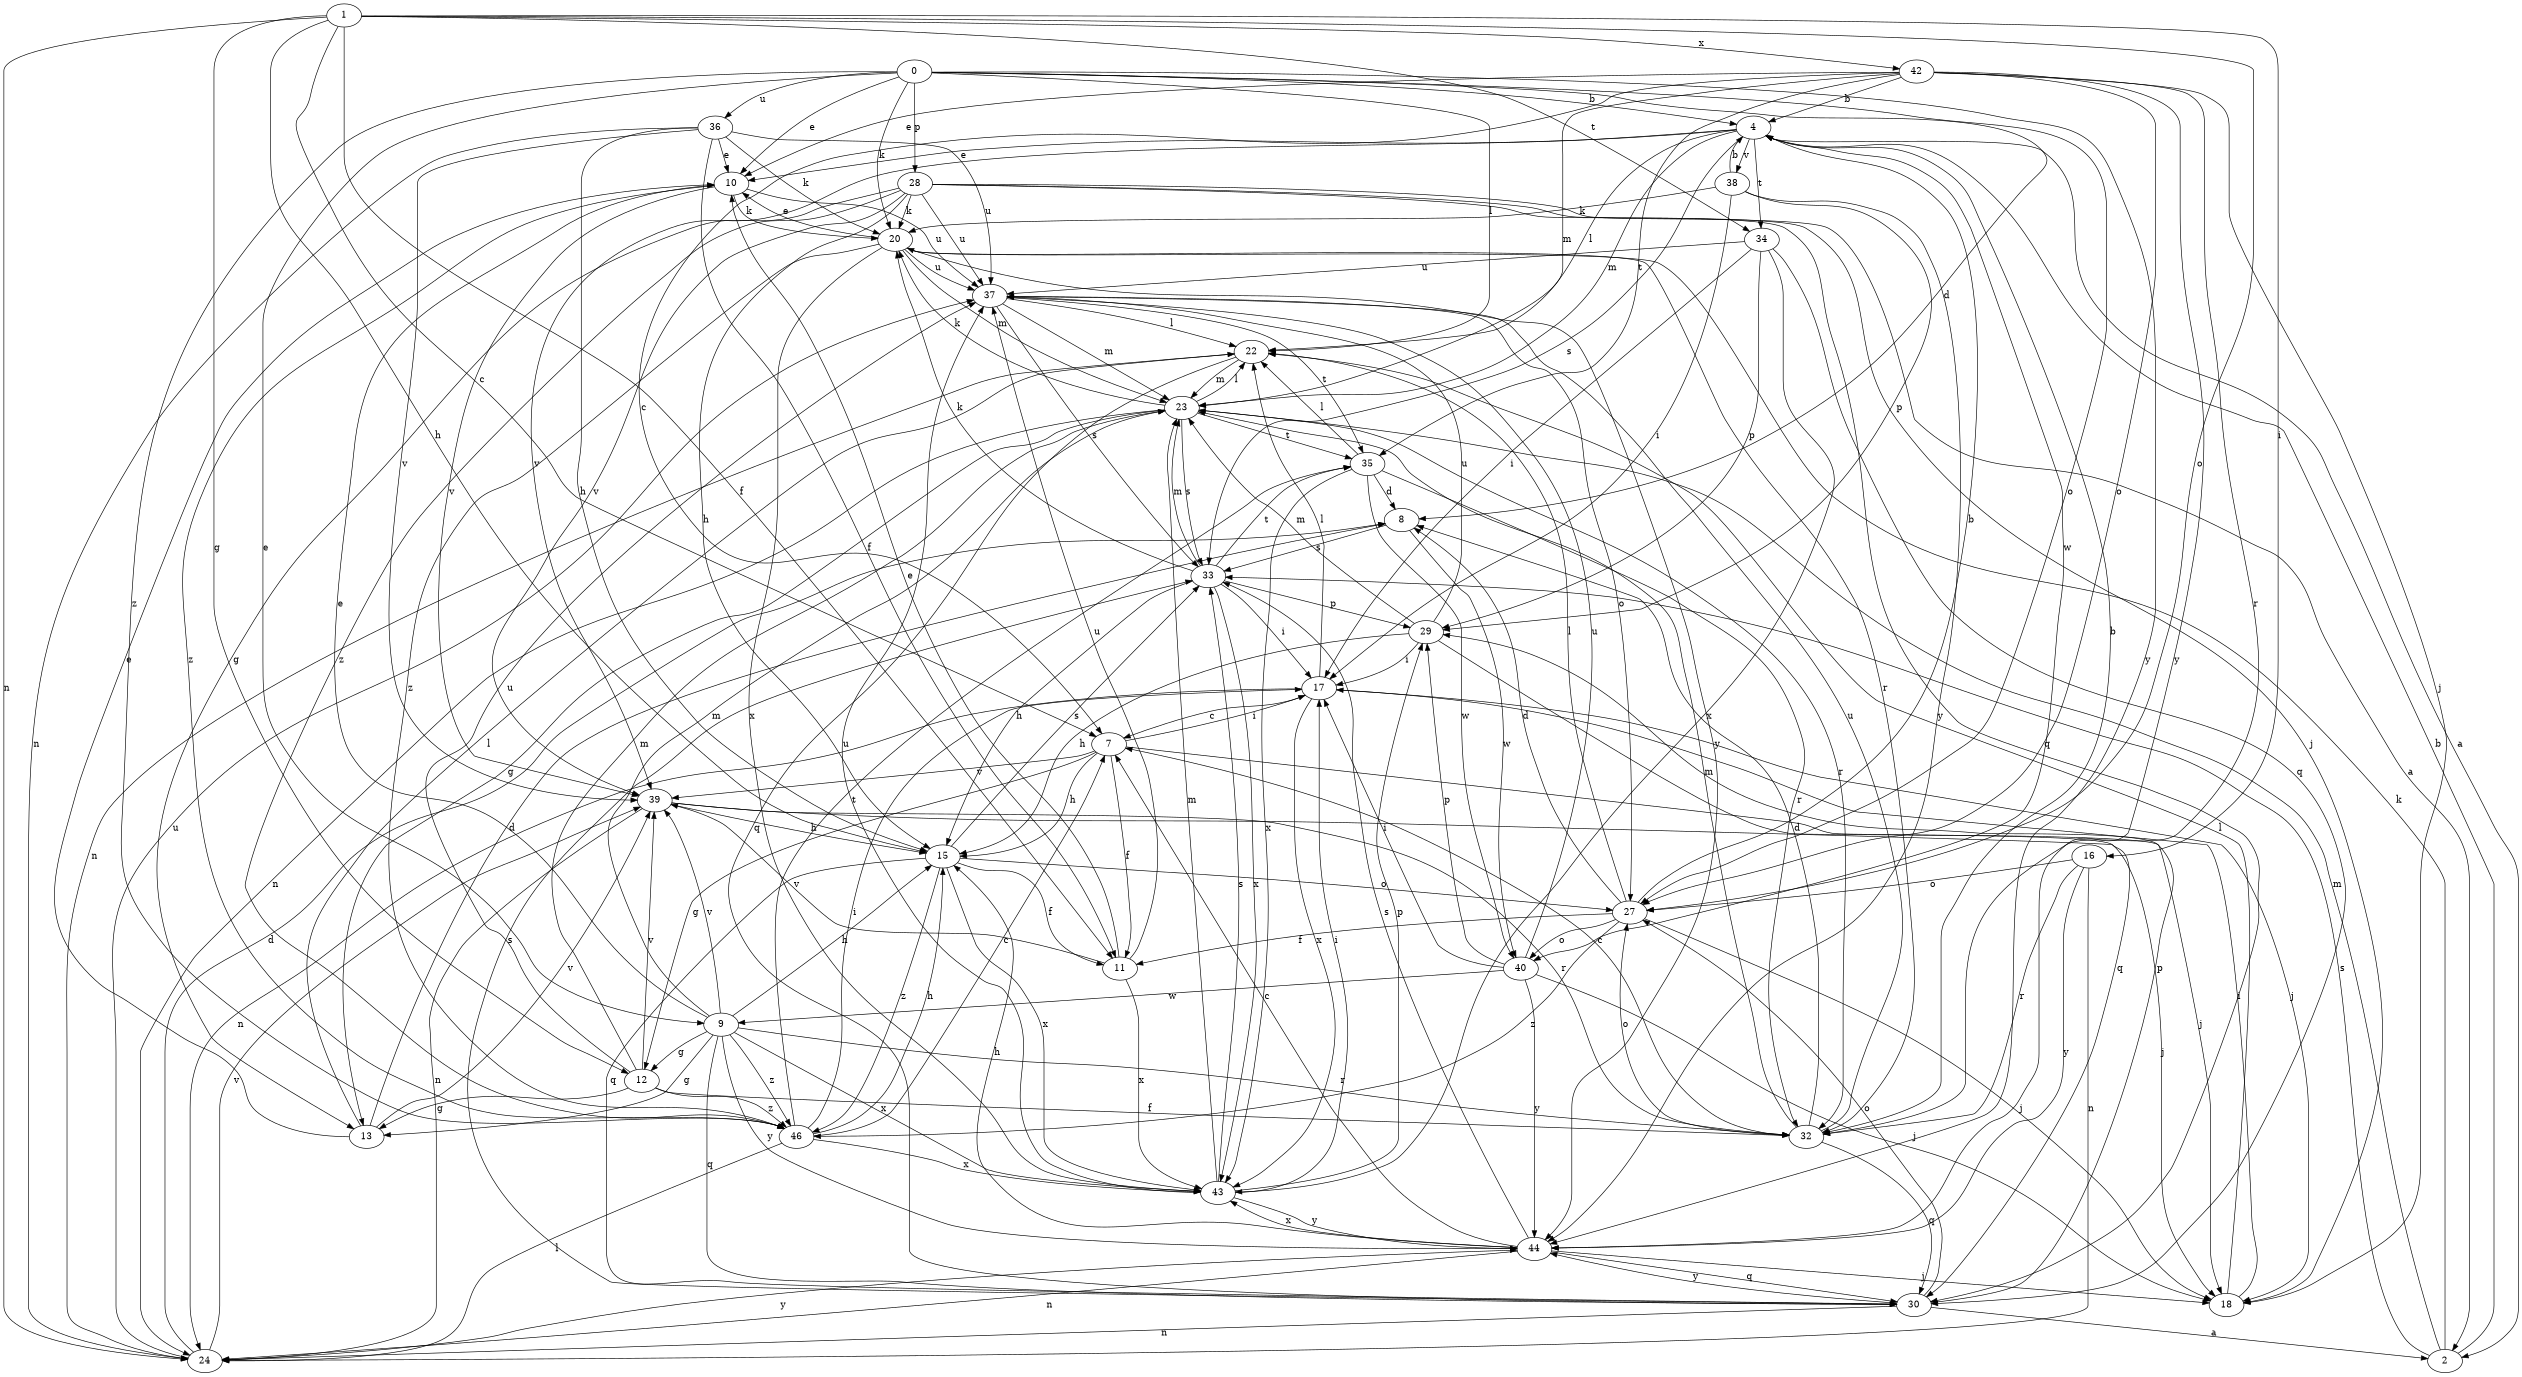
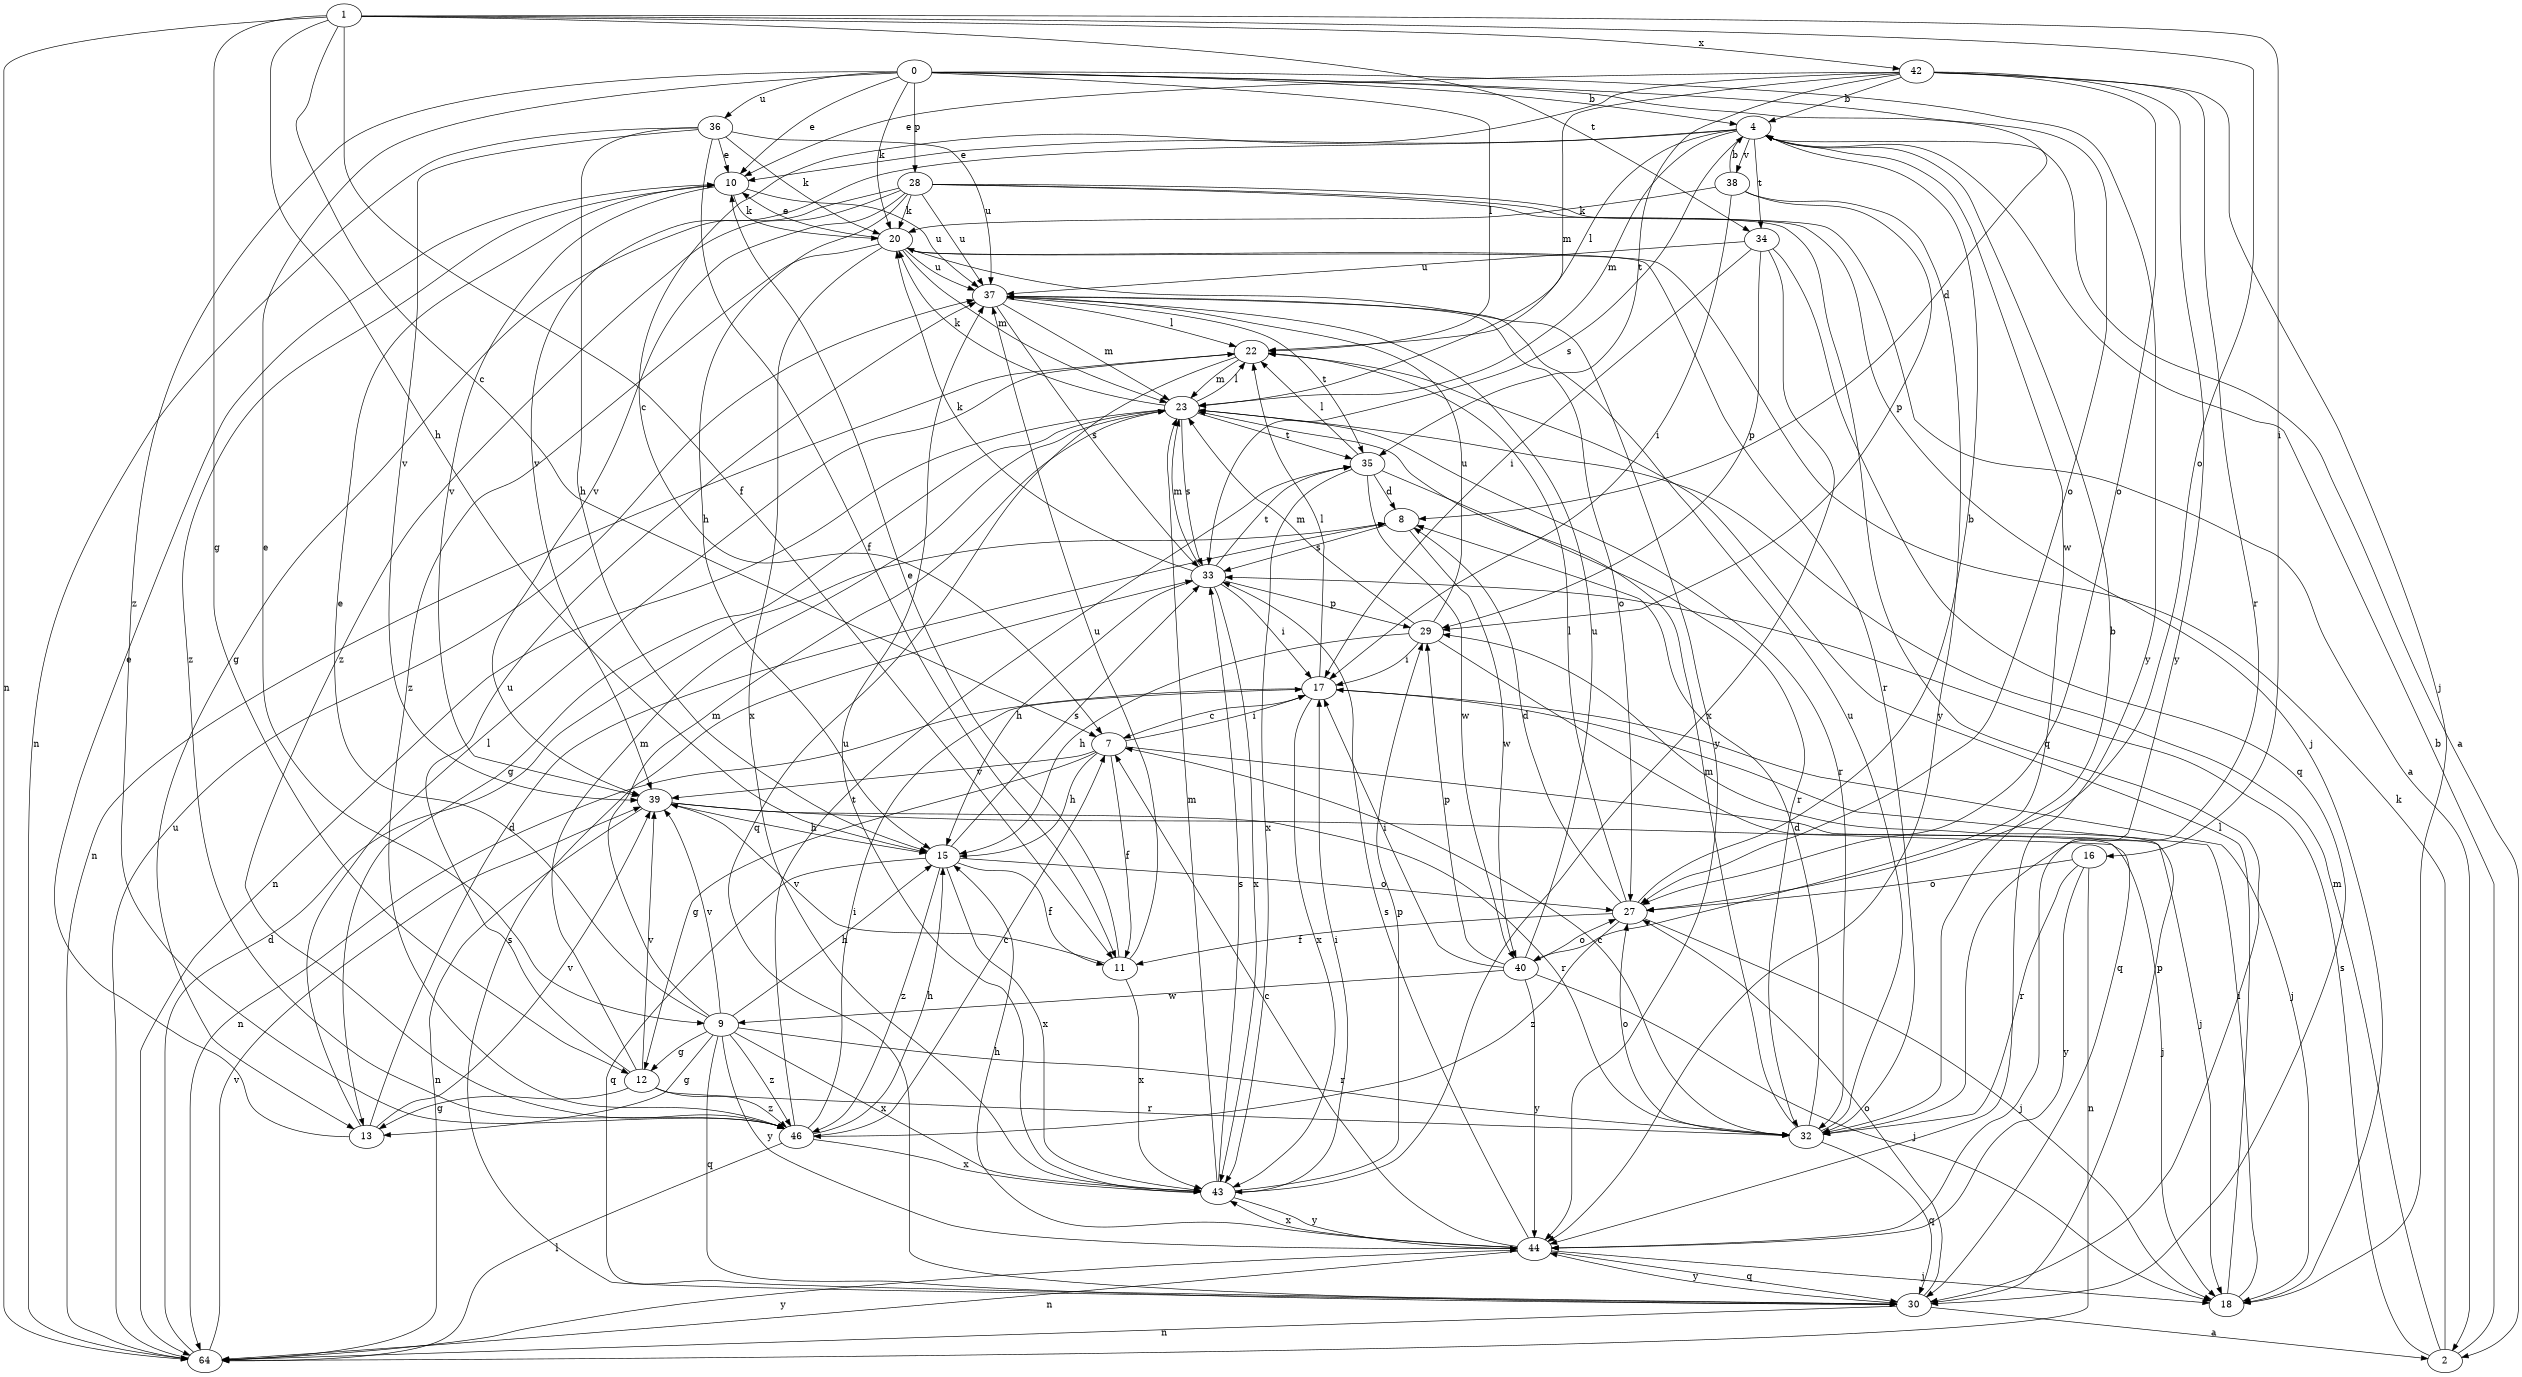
(1572, 930) -> (1572, 941)
(1150, 1109) -> (1150, 1109)
(205, 1361) -> (205, 1361)
